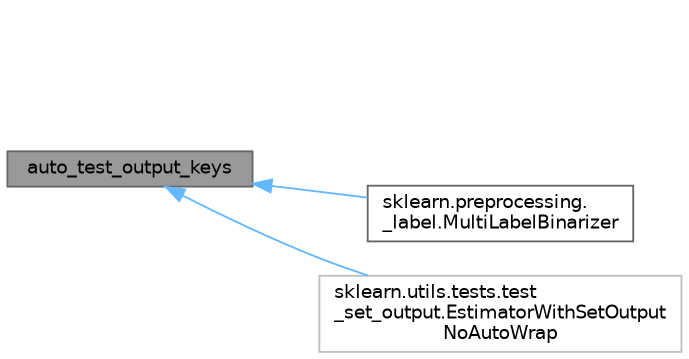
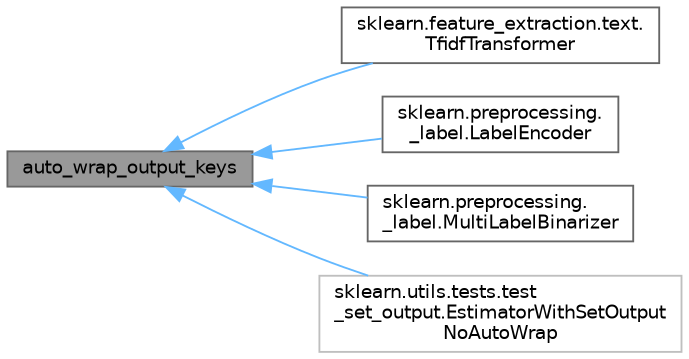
none -> (500, 35)
none -> (500, 124)
(130, 169) -> (130, 169)
